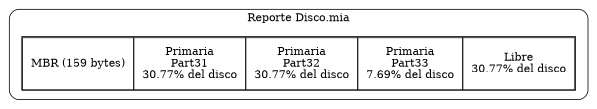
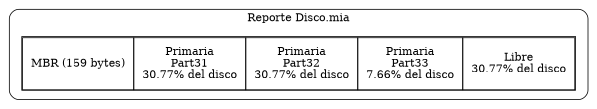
(410, 75) -> (410, 75)
